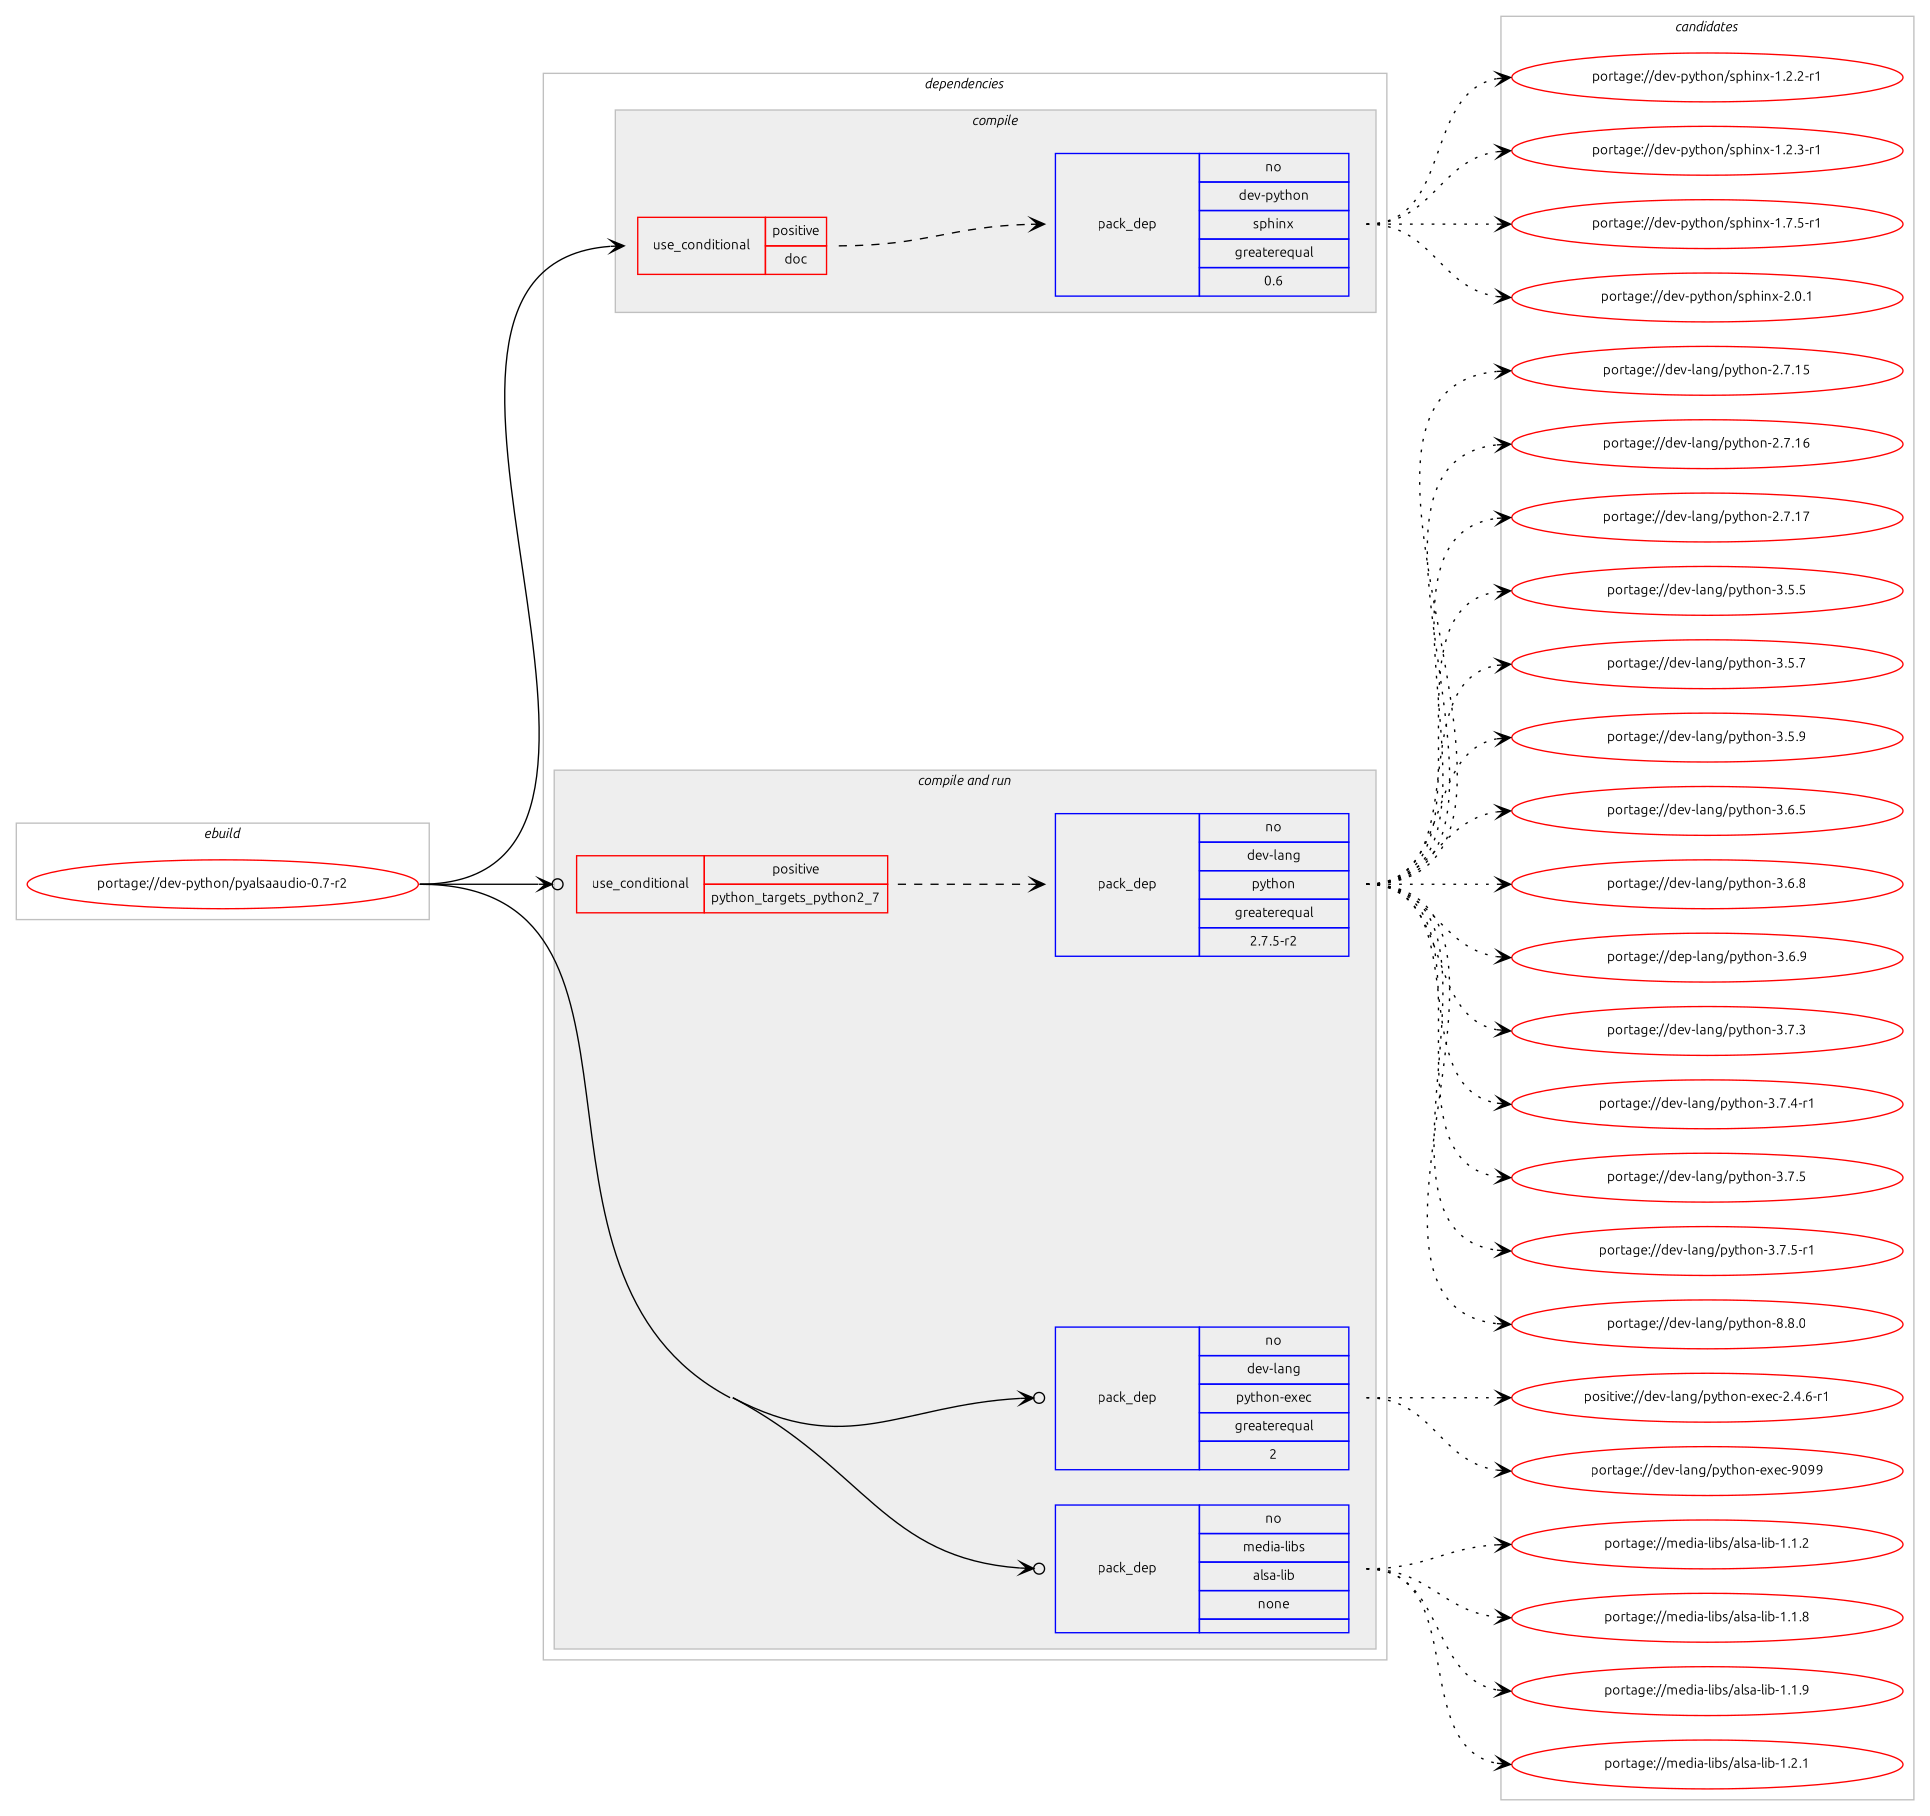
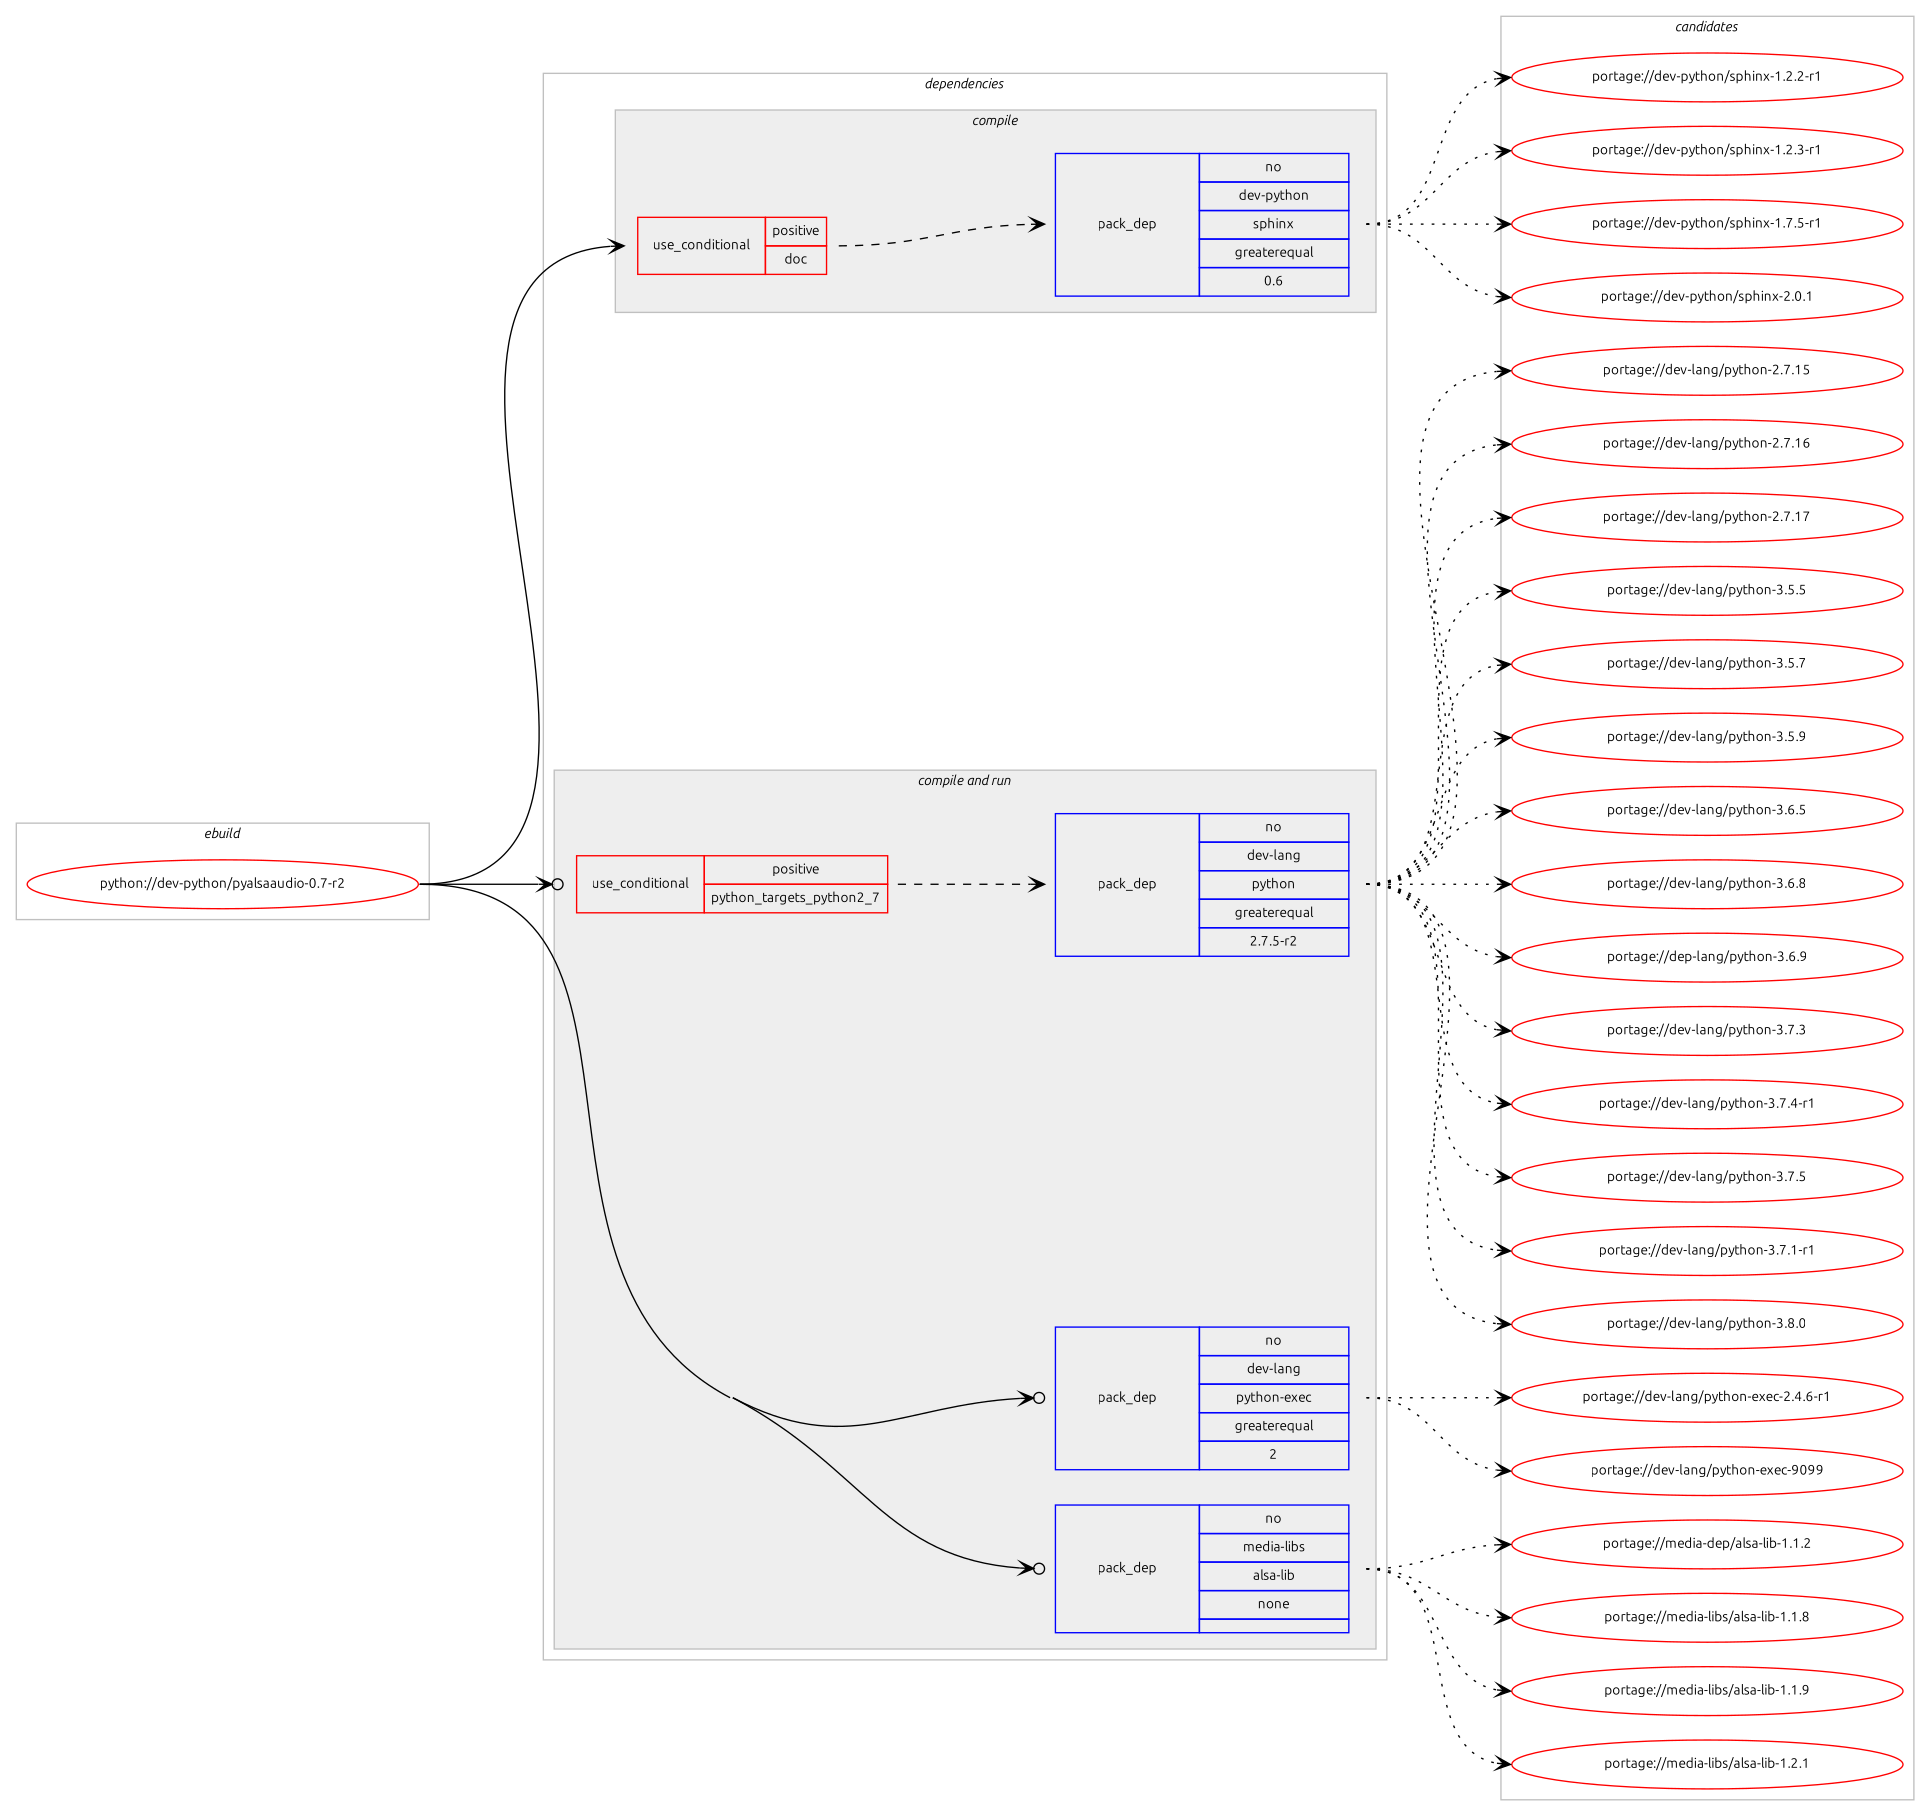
(223, 884) -> (223, 884)
(1707, 1251) -> (1707, 1251)
(1707, 1324) -> (1707, 1324)
(1707, 1398) -> (1707, 1398)
(1707, 1544) -> (1707, 1544)
